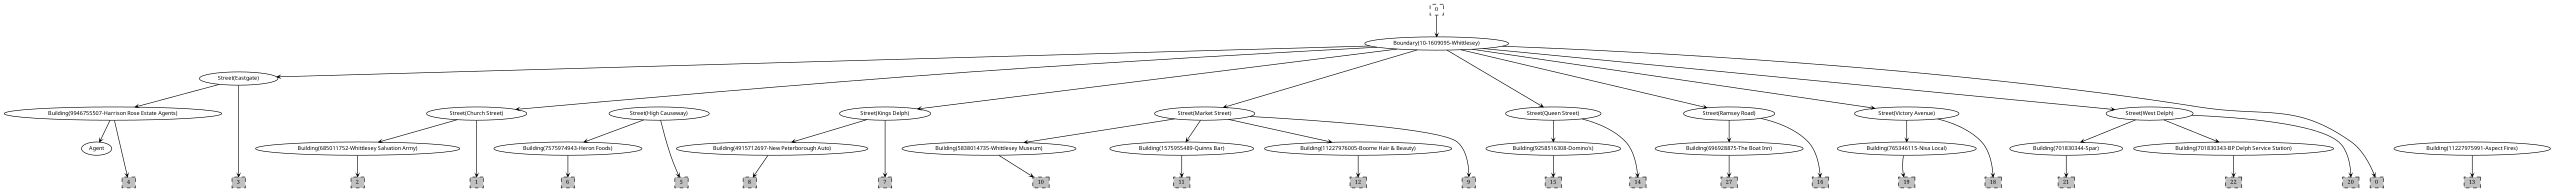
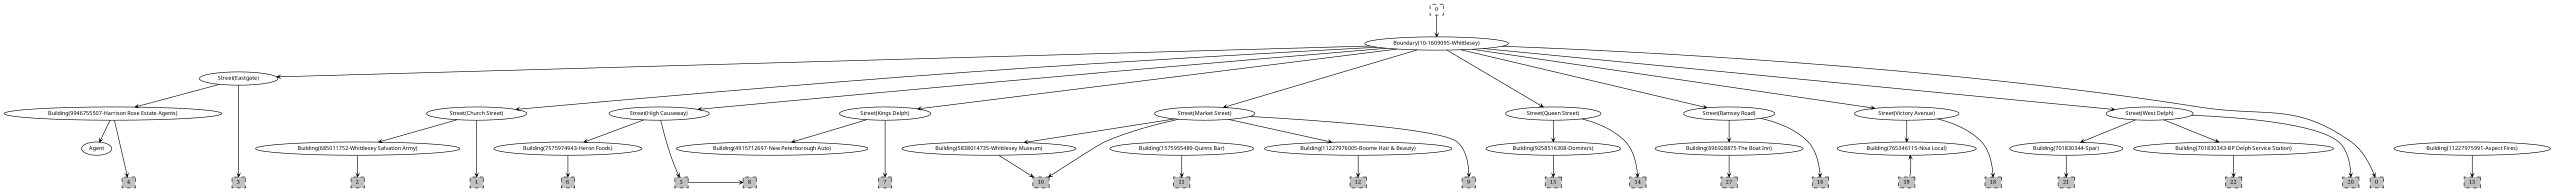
none -> (1044, 78)
(1194, 130) -> (1111, 139)
(761, 165) -> (714, 182)
(1903, 165) -> (1911, 168)
